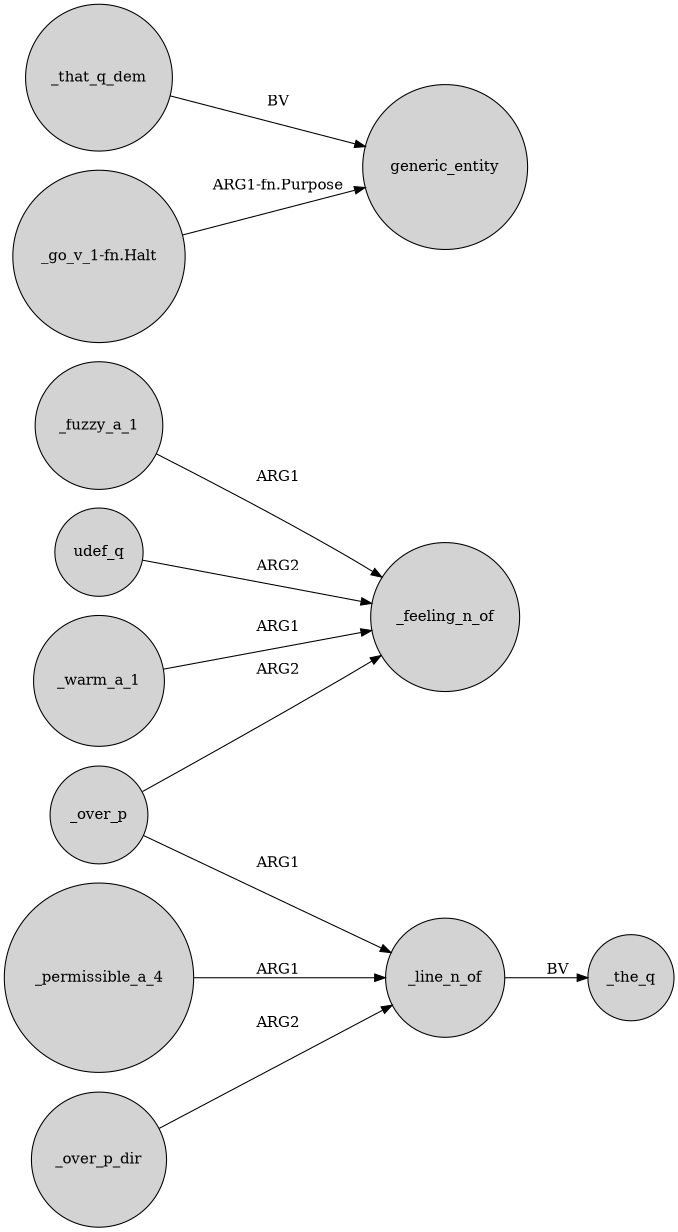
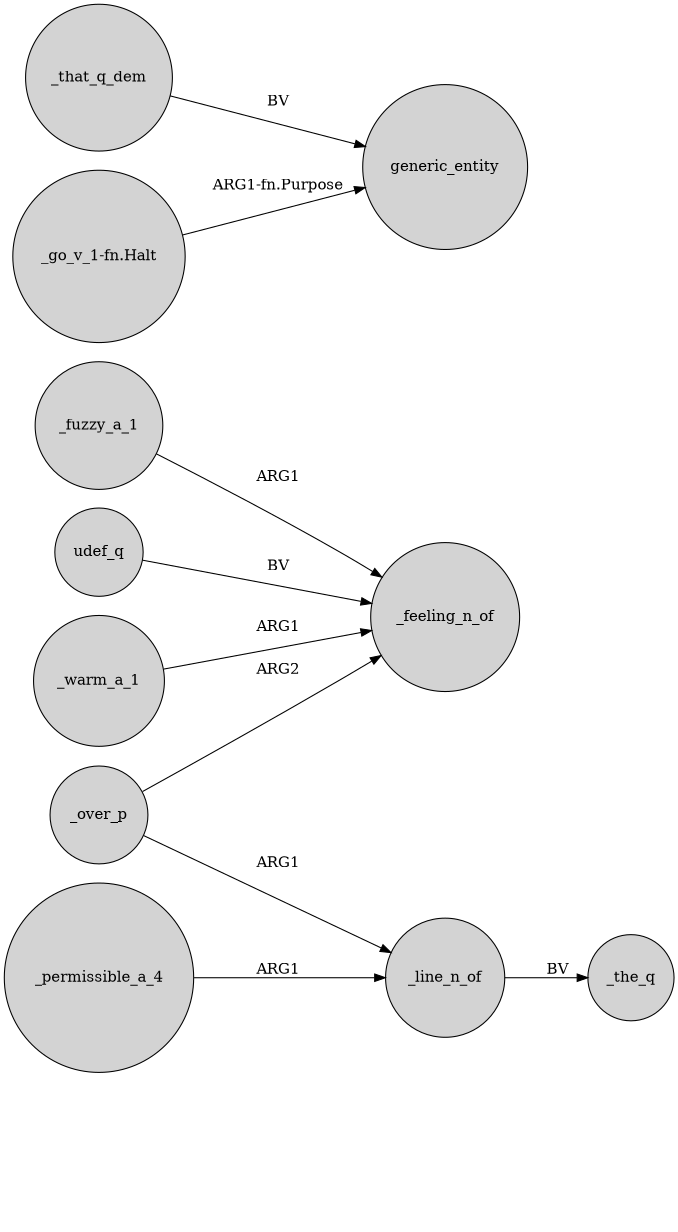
(278, 567) -> (278, 567)
(99, 1160) -> none
